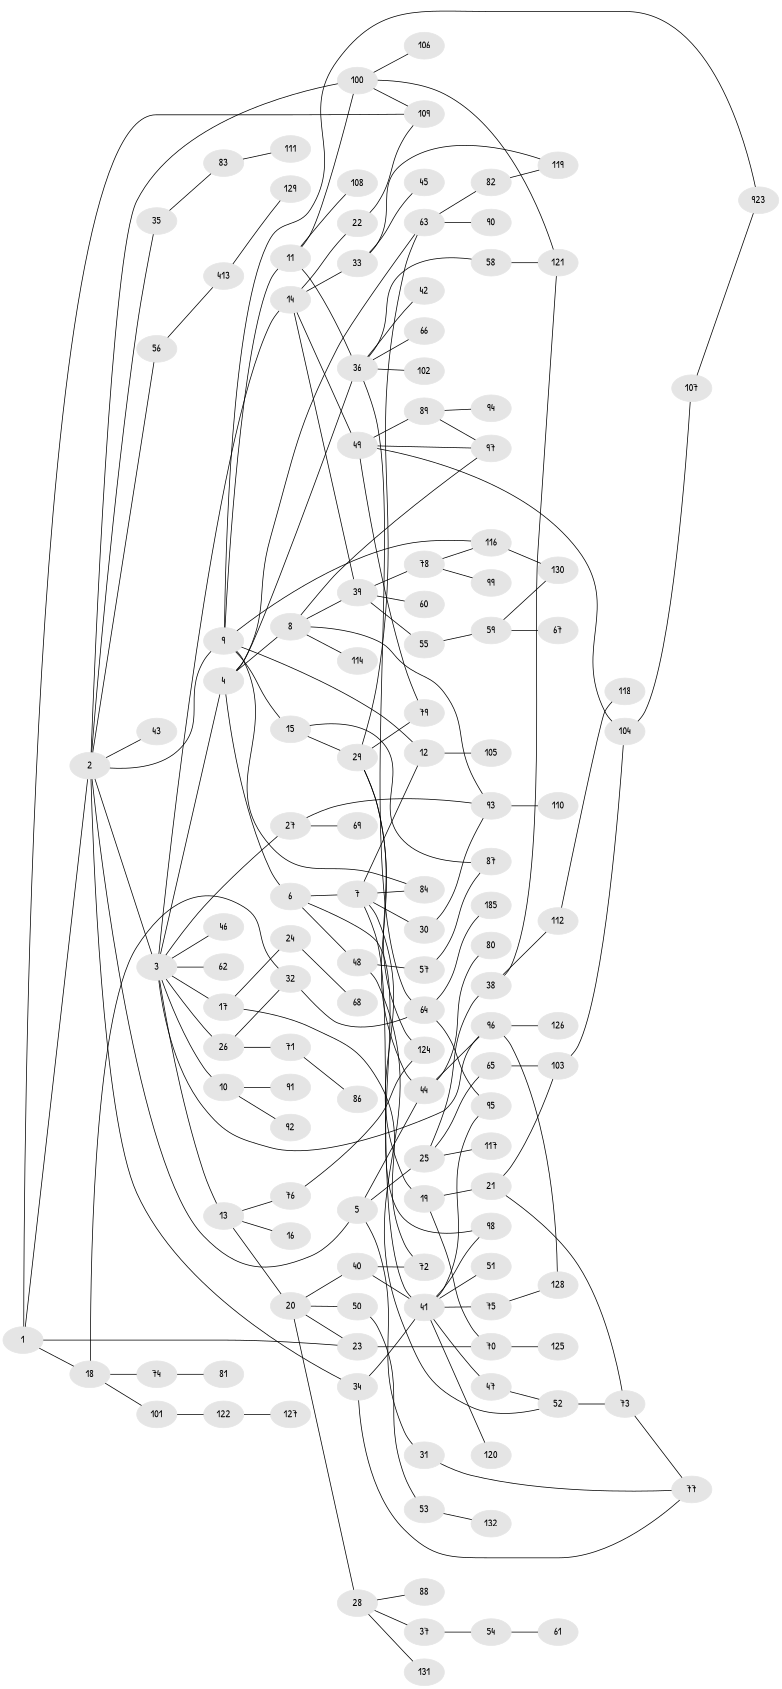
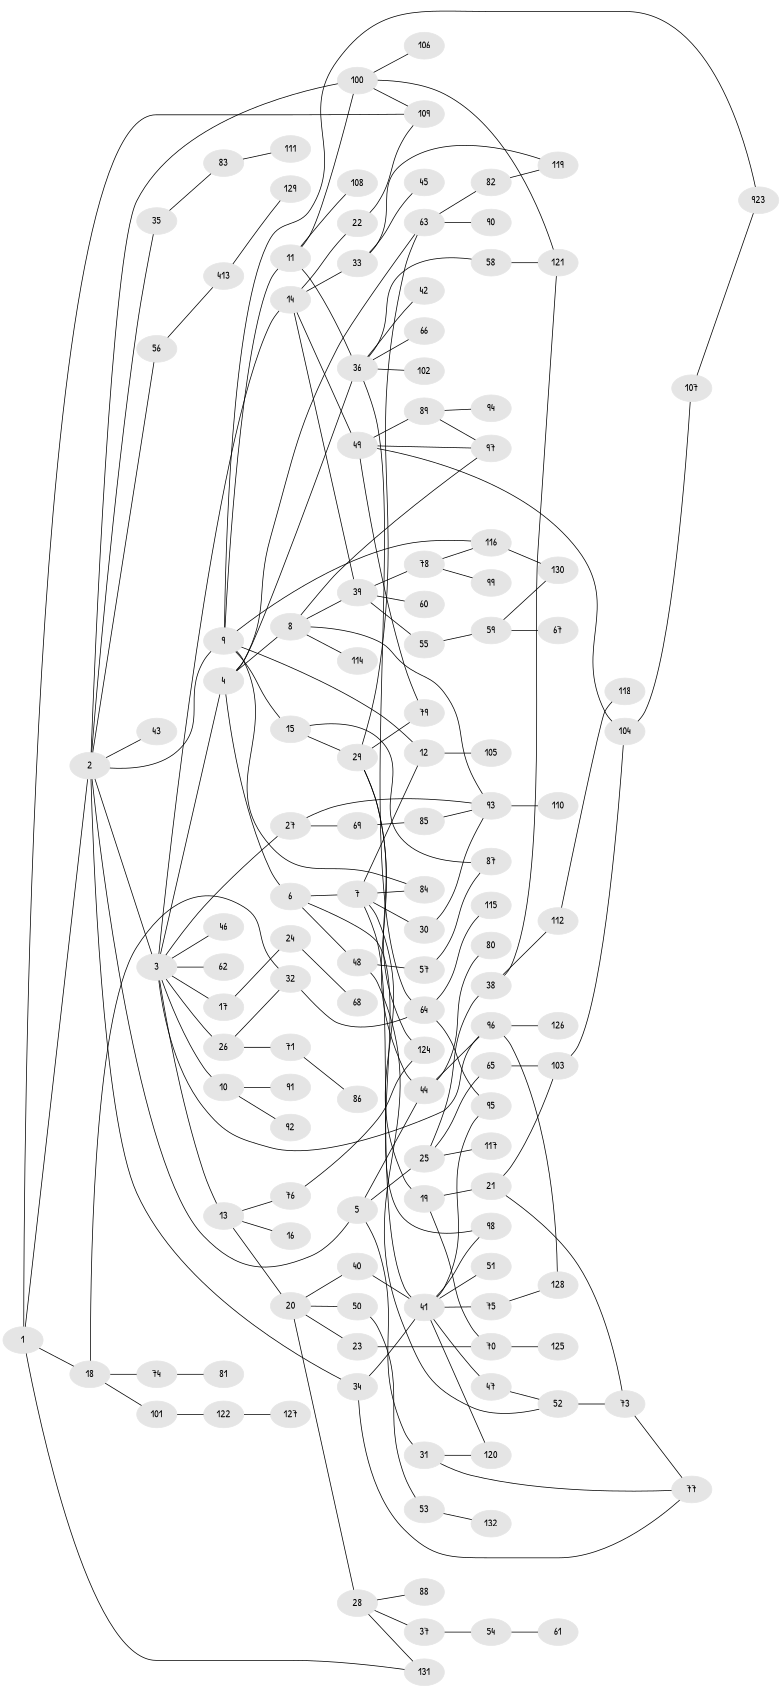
none -> (424, 821)
(491, 905) -> (491, 905)
(424, 1267) -> none
(190, 1340) -> (119, 1633)
none -> (458, 1455)
